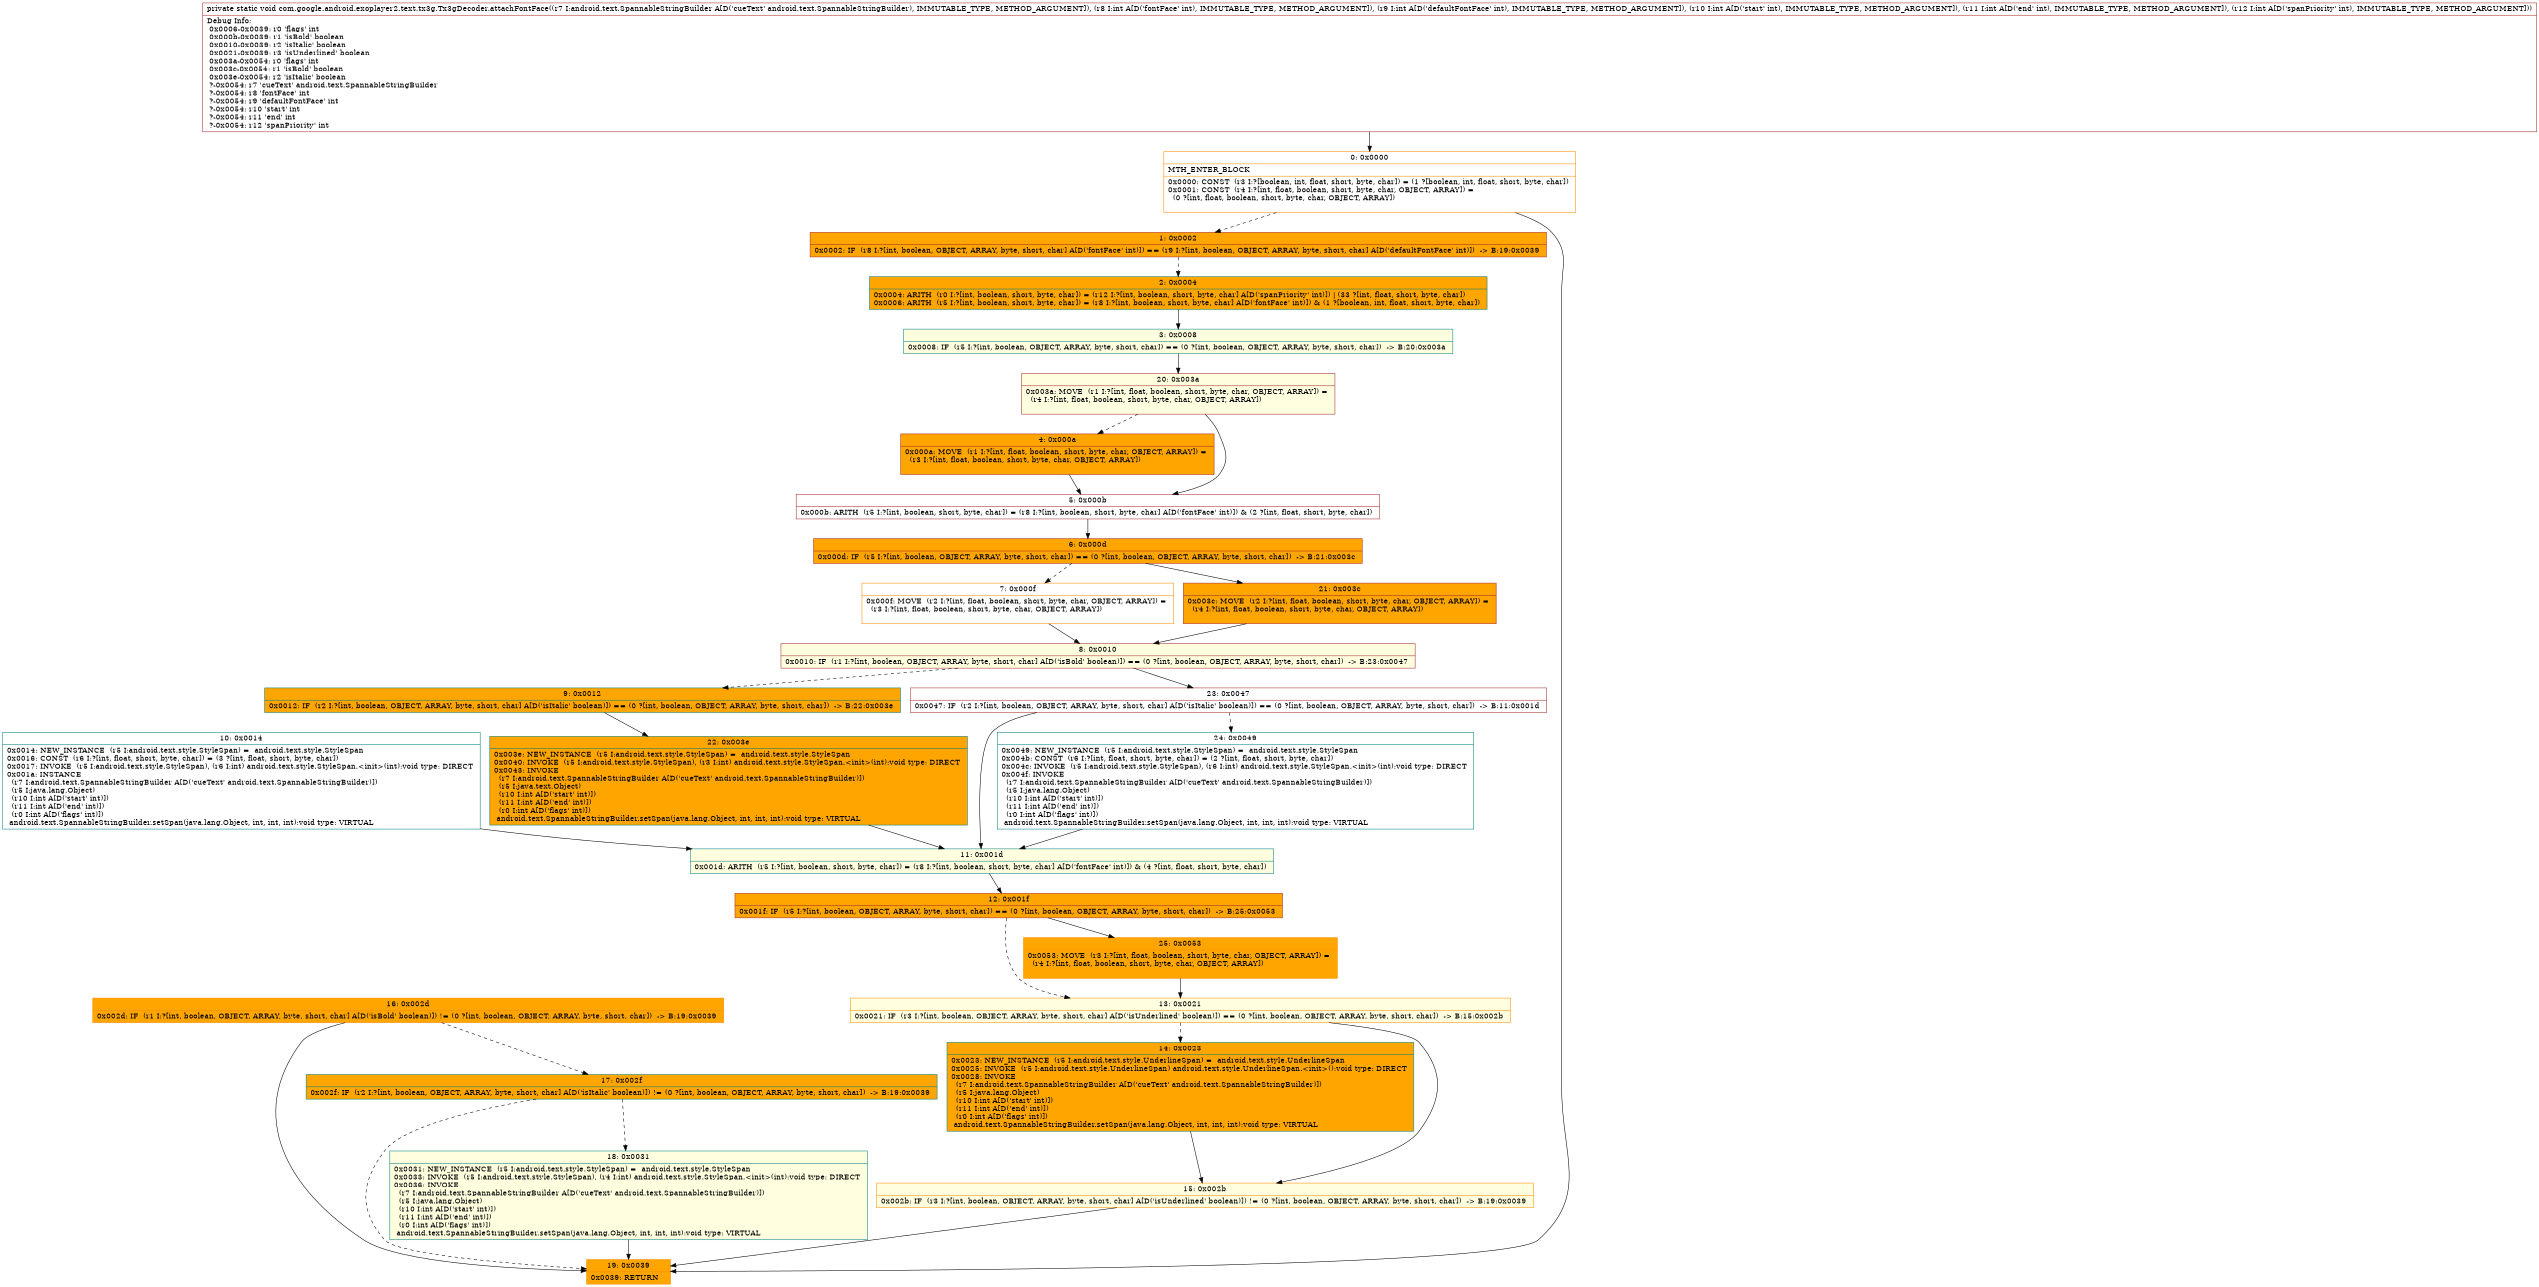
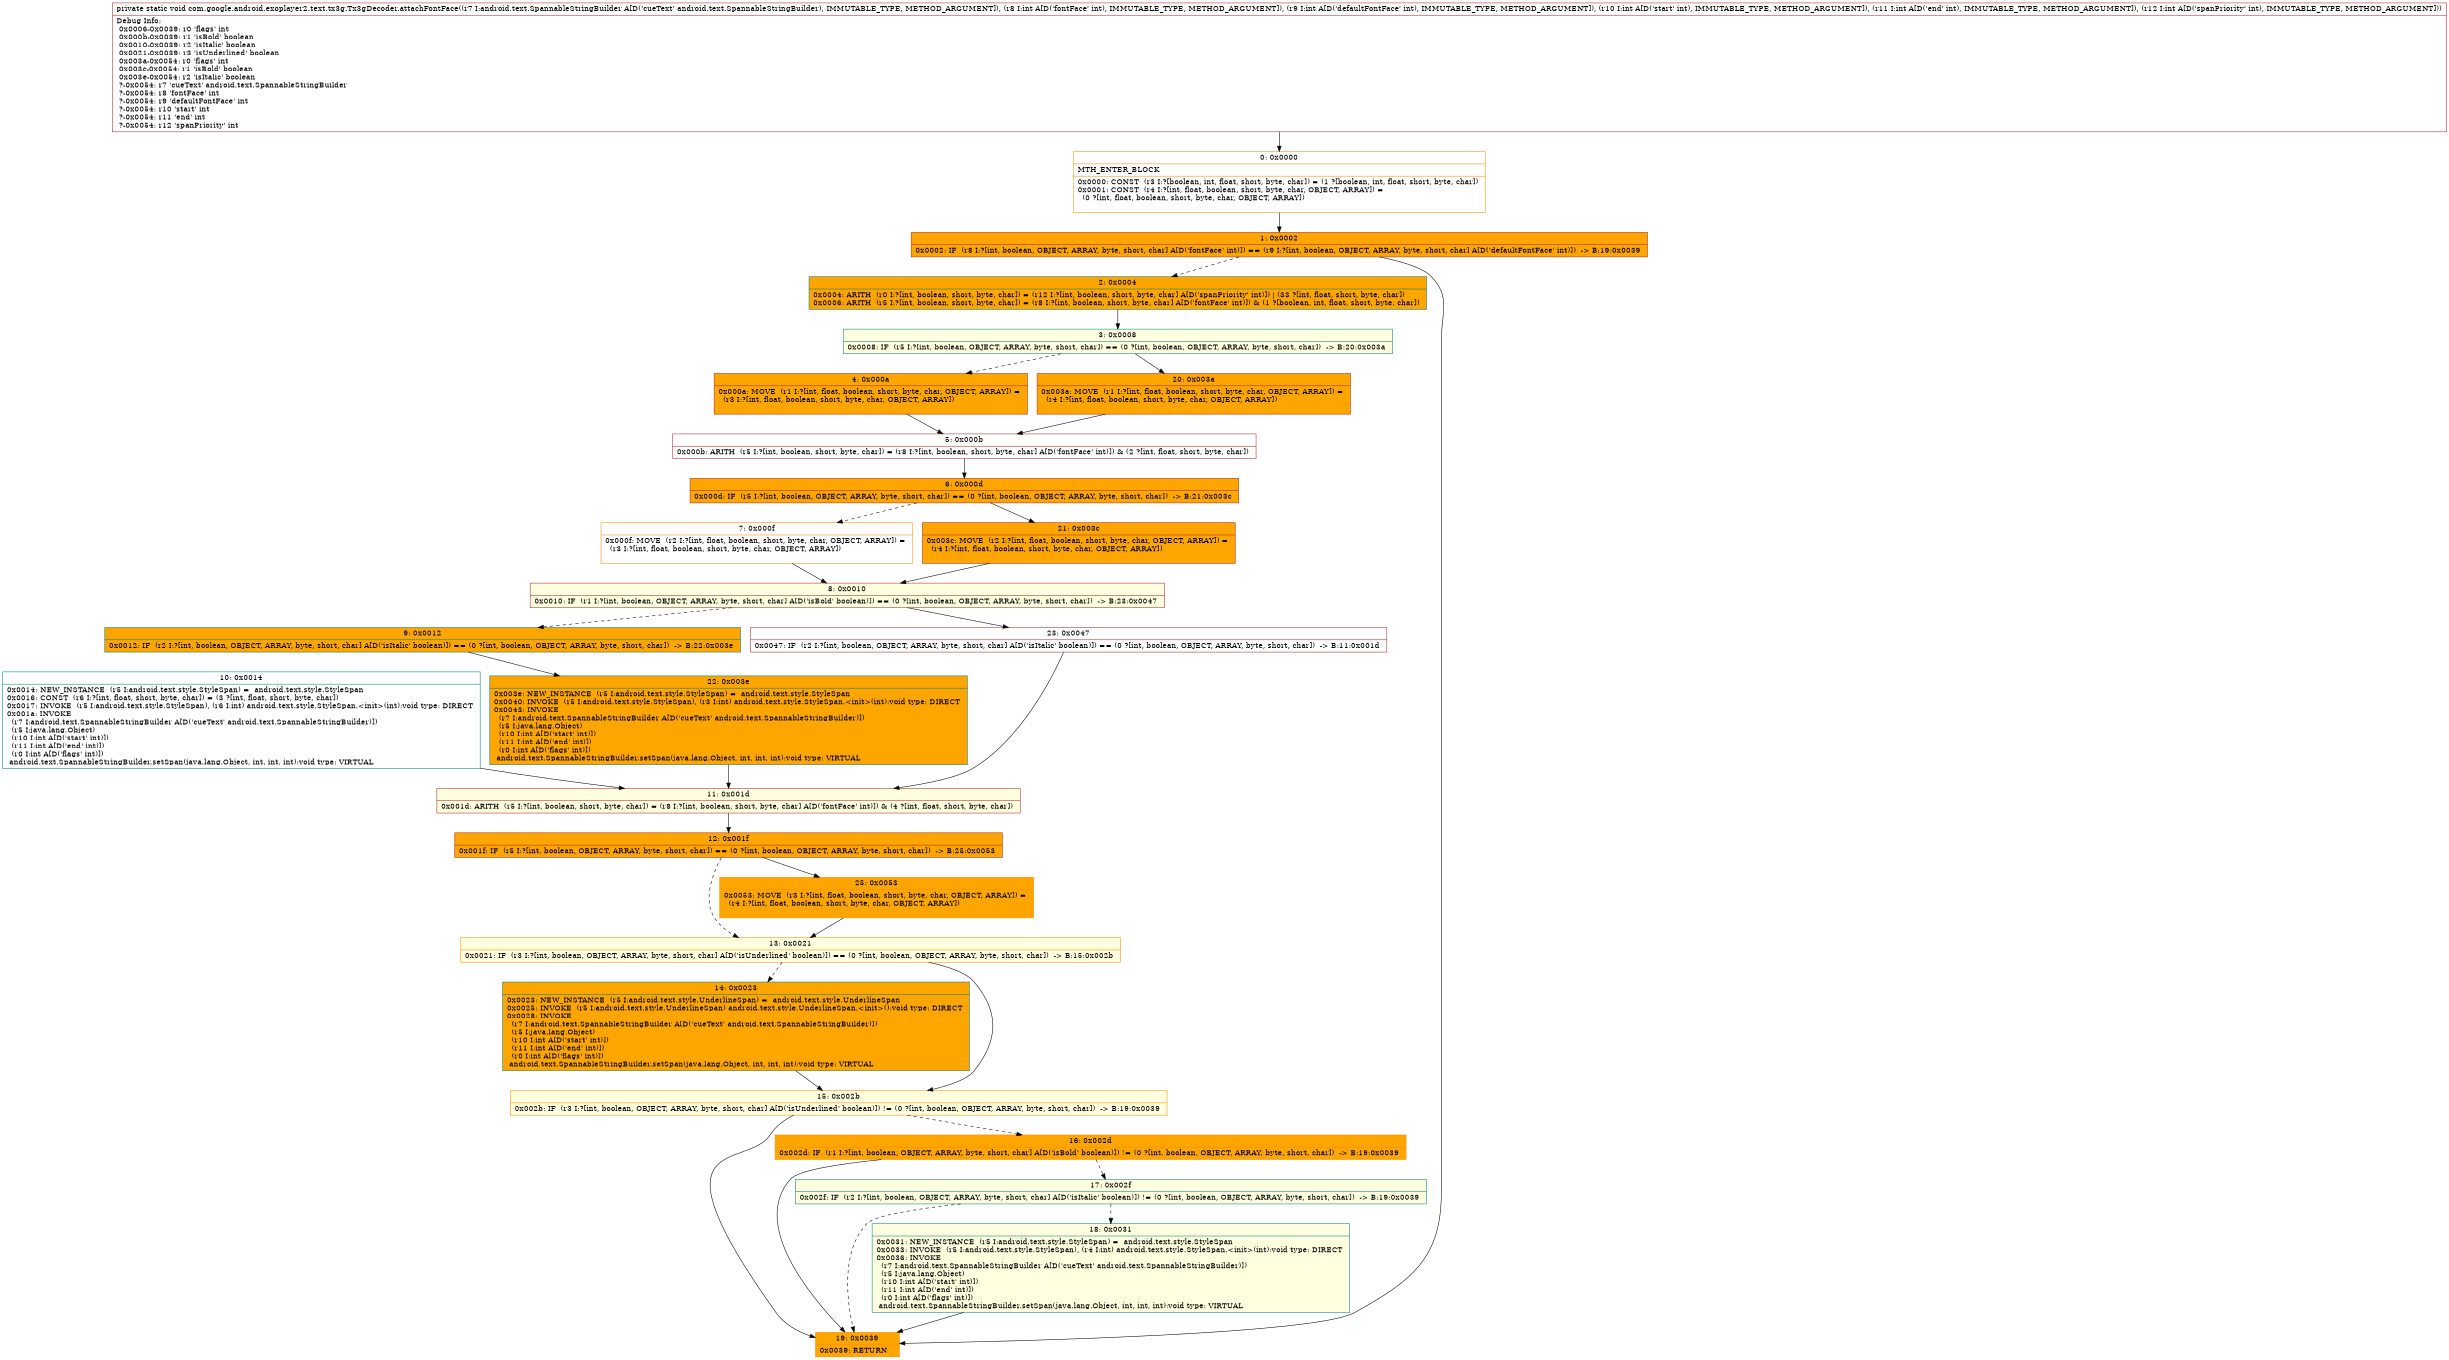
(1248, 222) -> (1279, 220)
(1178, 394) -> (1194, 394)
(1120, 423) -> (1016, 363)
(47, 775) -> (42, 714)
(1235, 781) -> none
(538, 787) -> (538, 726)
(982, 861) -> (729, 801)
(622, 1087) -> (1111, 1192)
none -> (962, 1125)
(1567, 1150) -> (1441, 1010)
